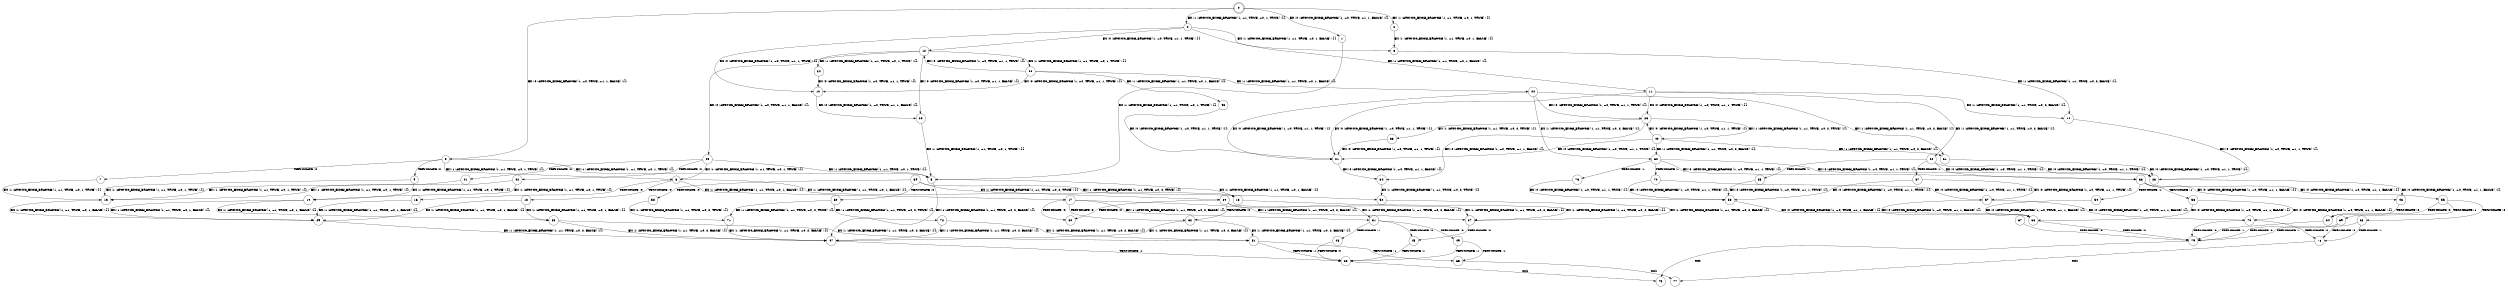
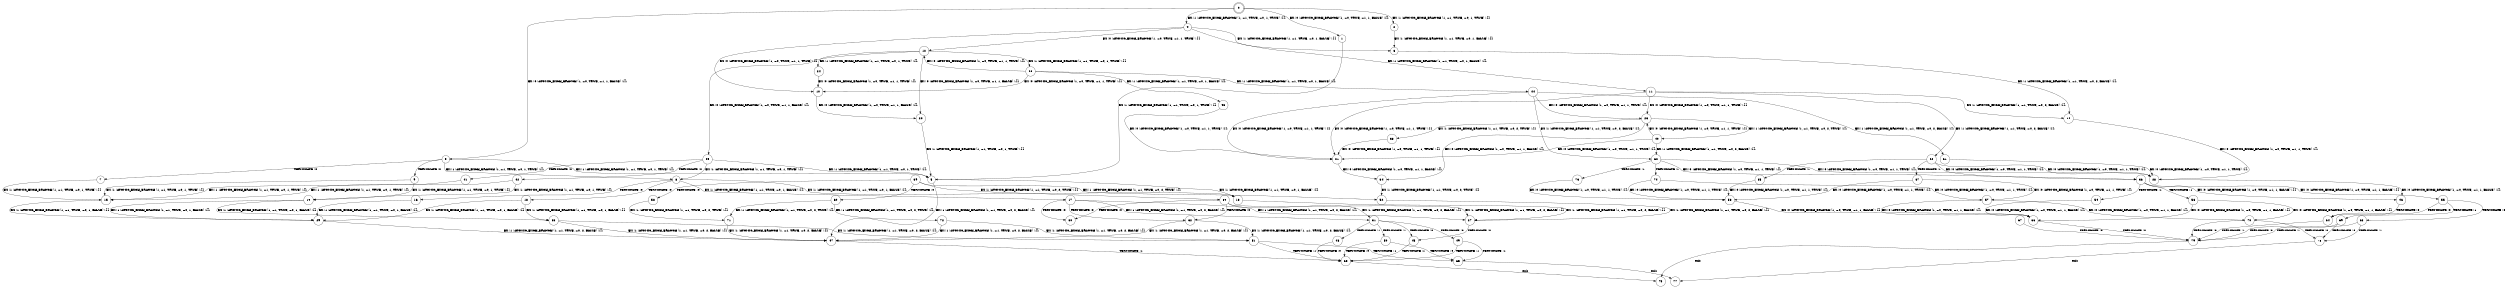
(1801, 149) -> none
none -> (1386, 241)
